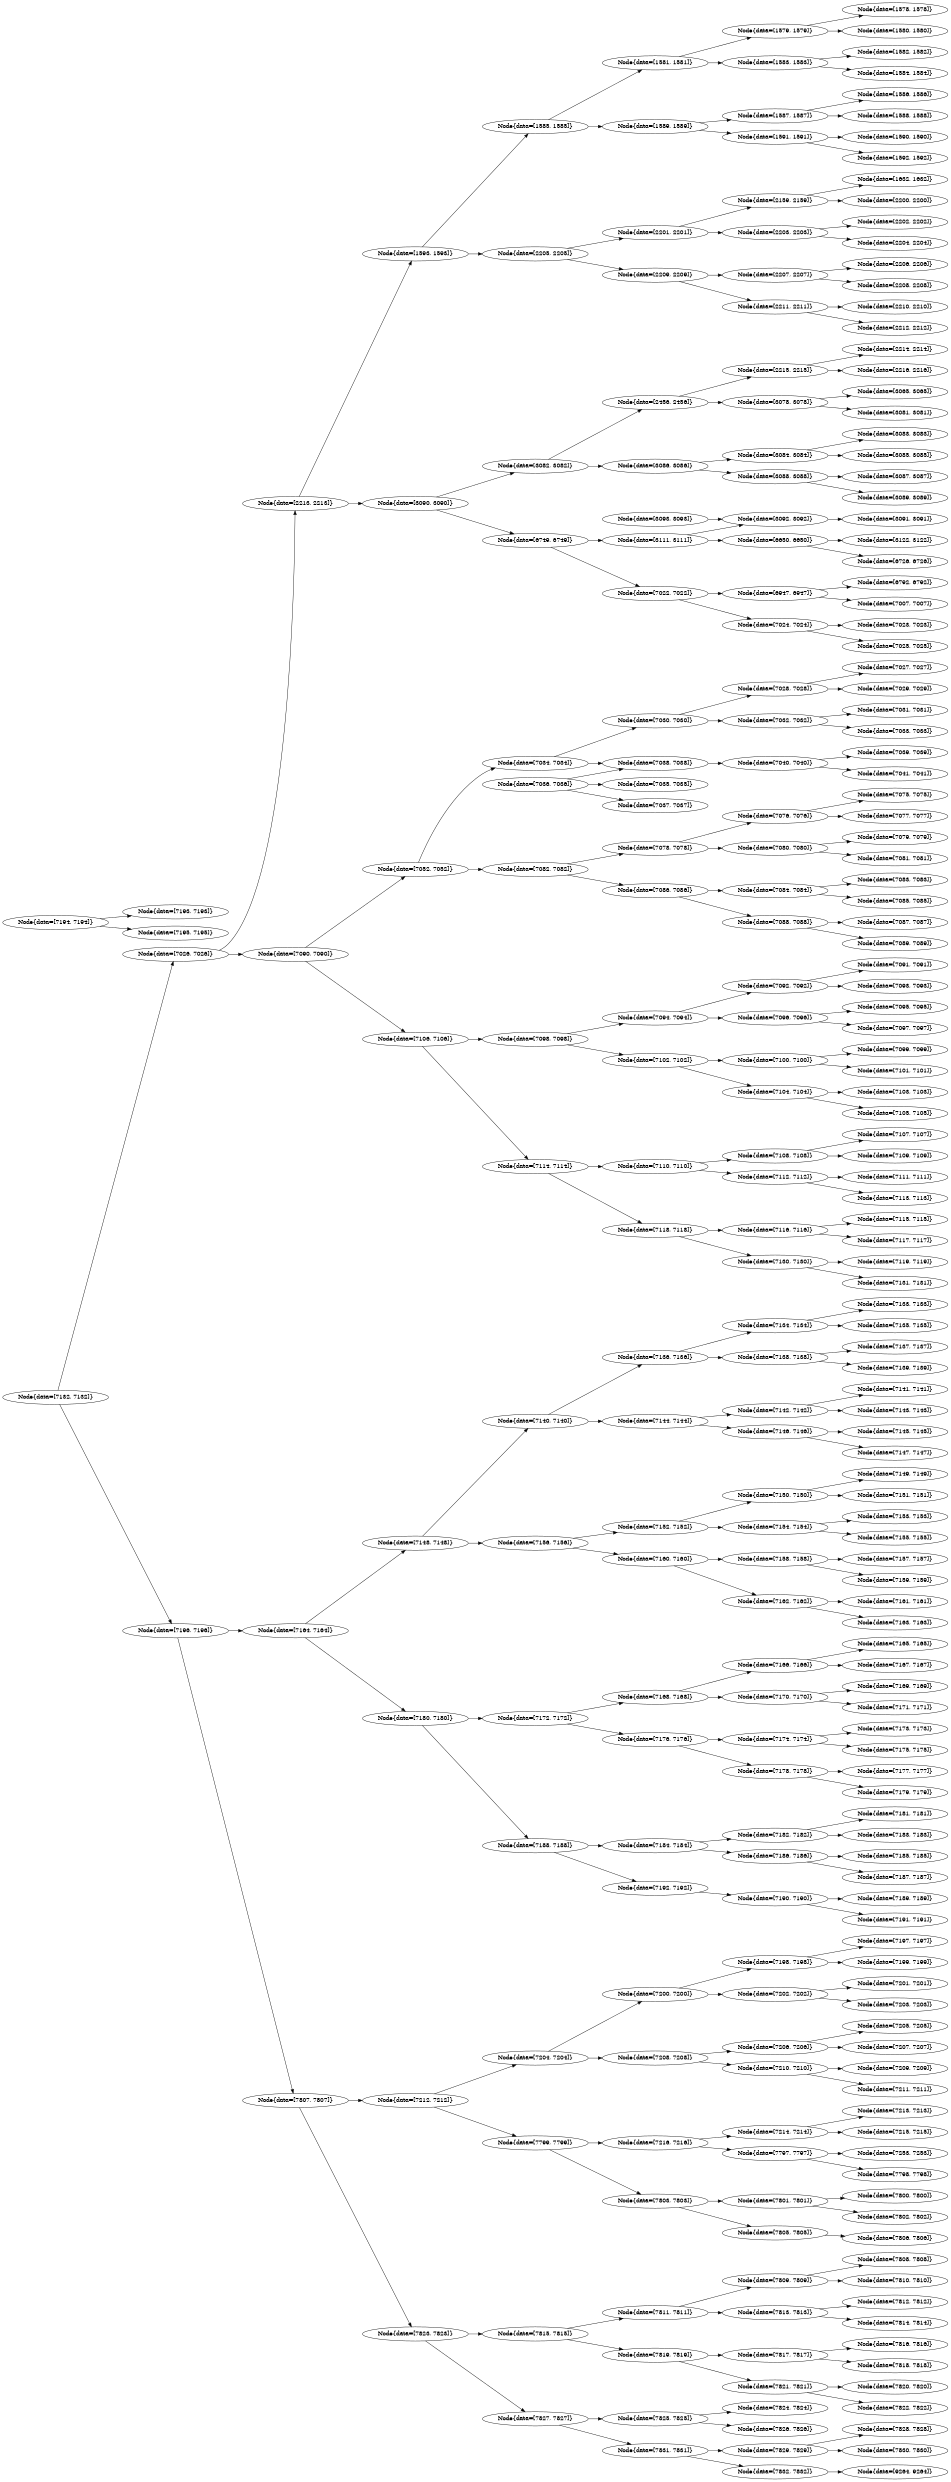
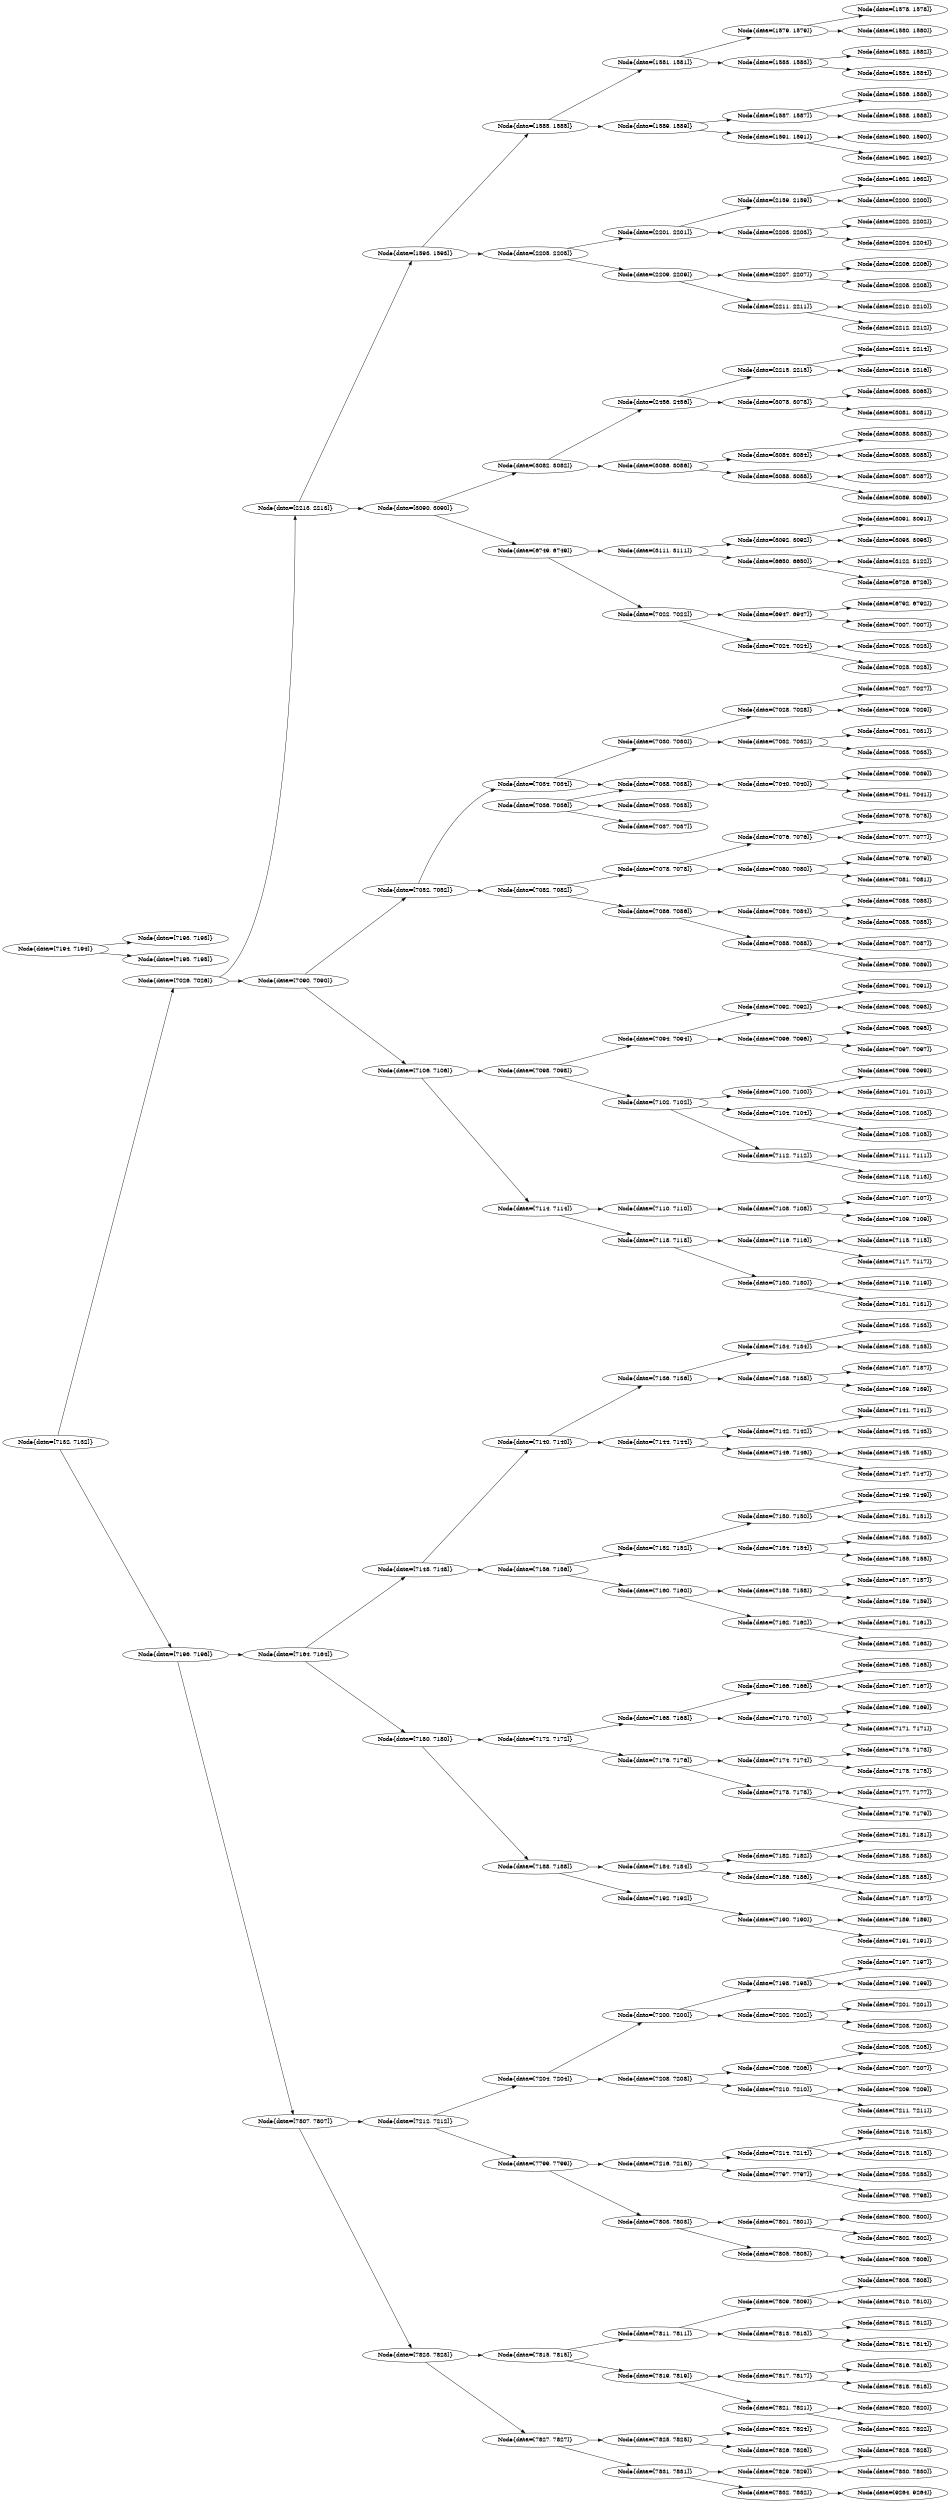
(713, 519) -> (833, 540)
(713, 1172) -> (713, 1129)
